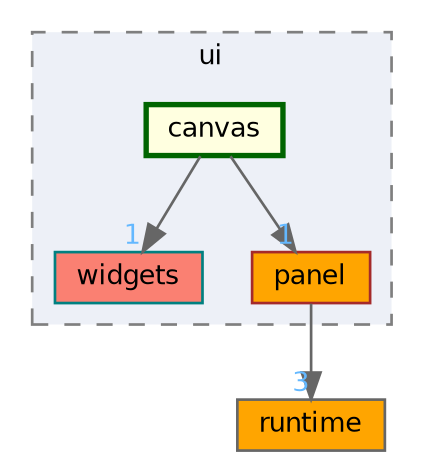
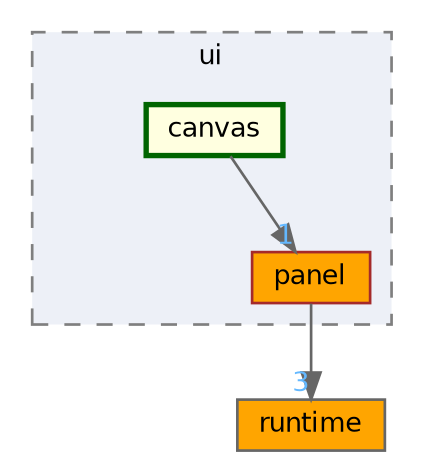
(129, 278) -> none
